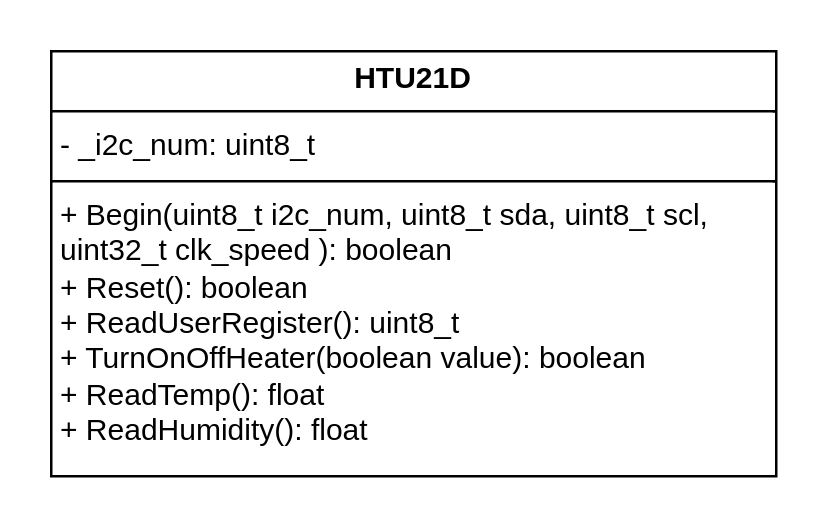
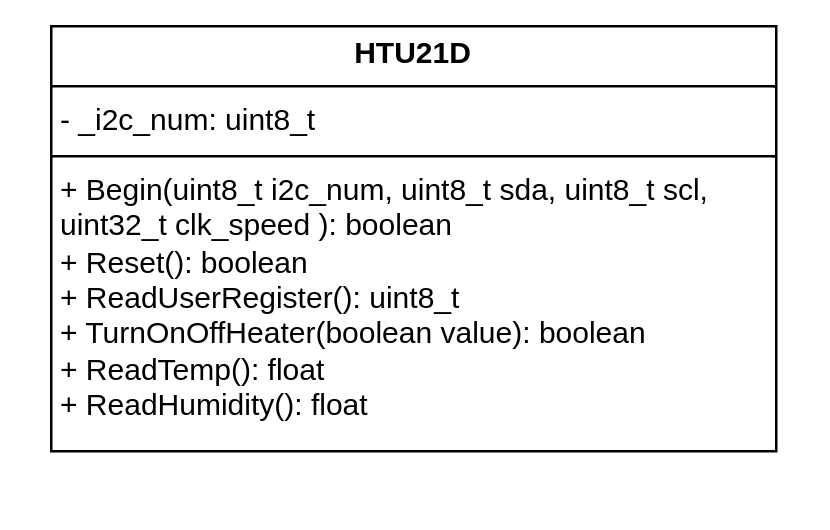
(414, 264) -> (414, 239)
